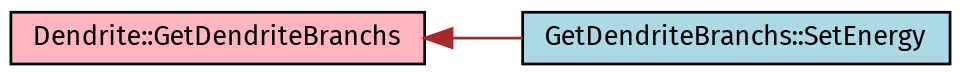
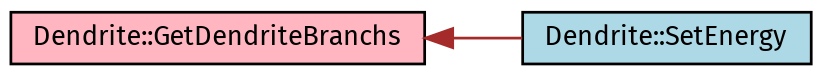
(736, 38) -> (667, 38)
